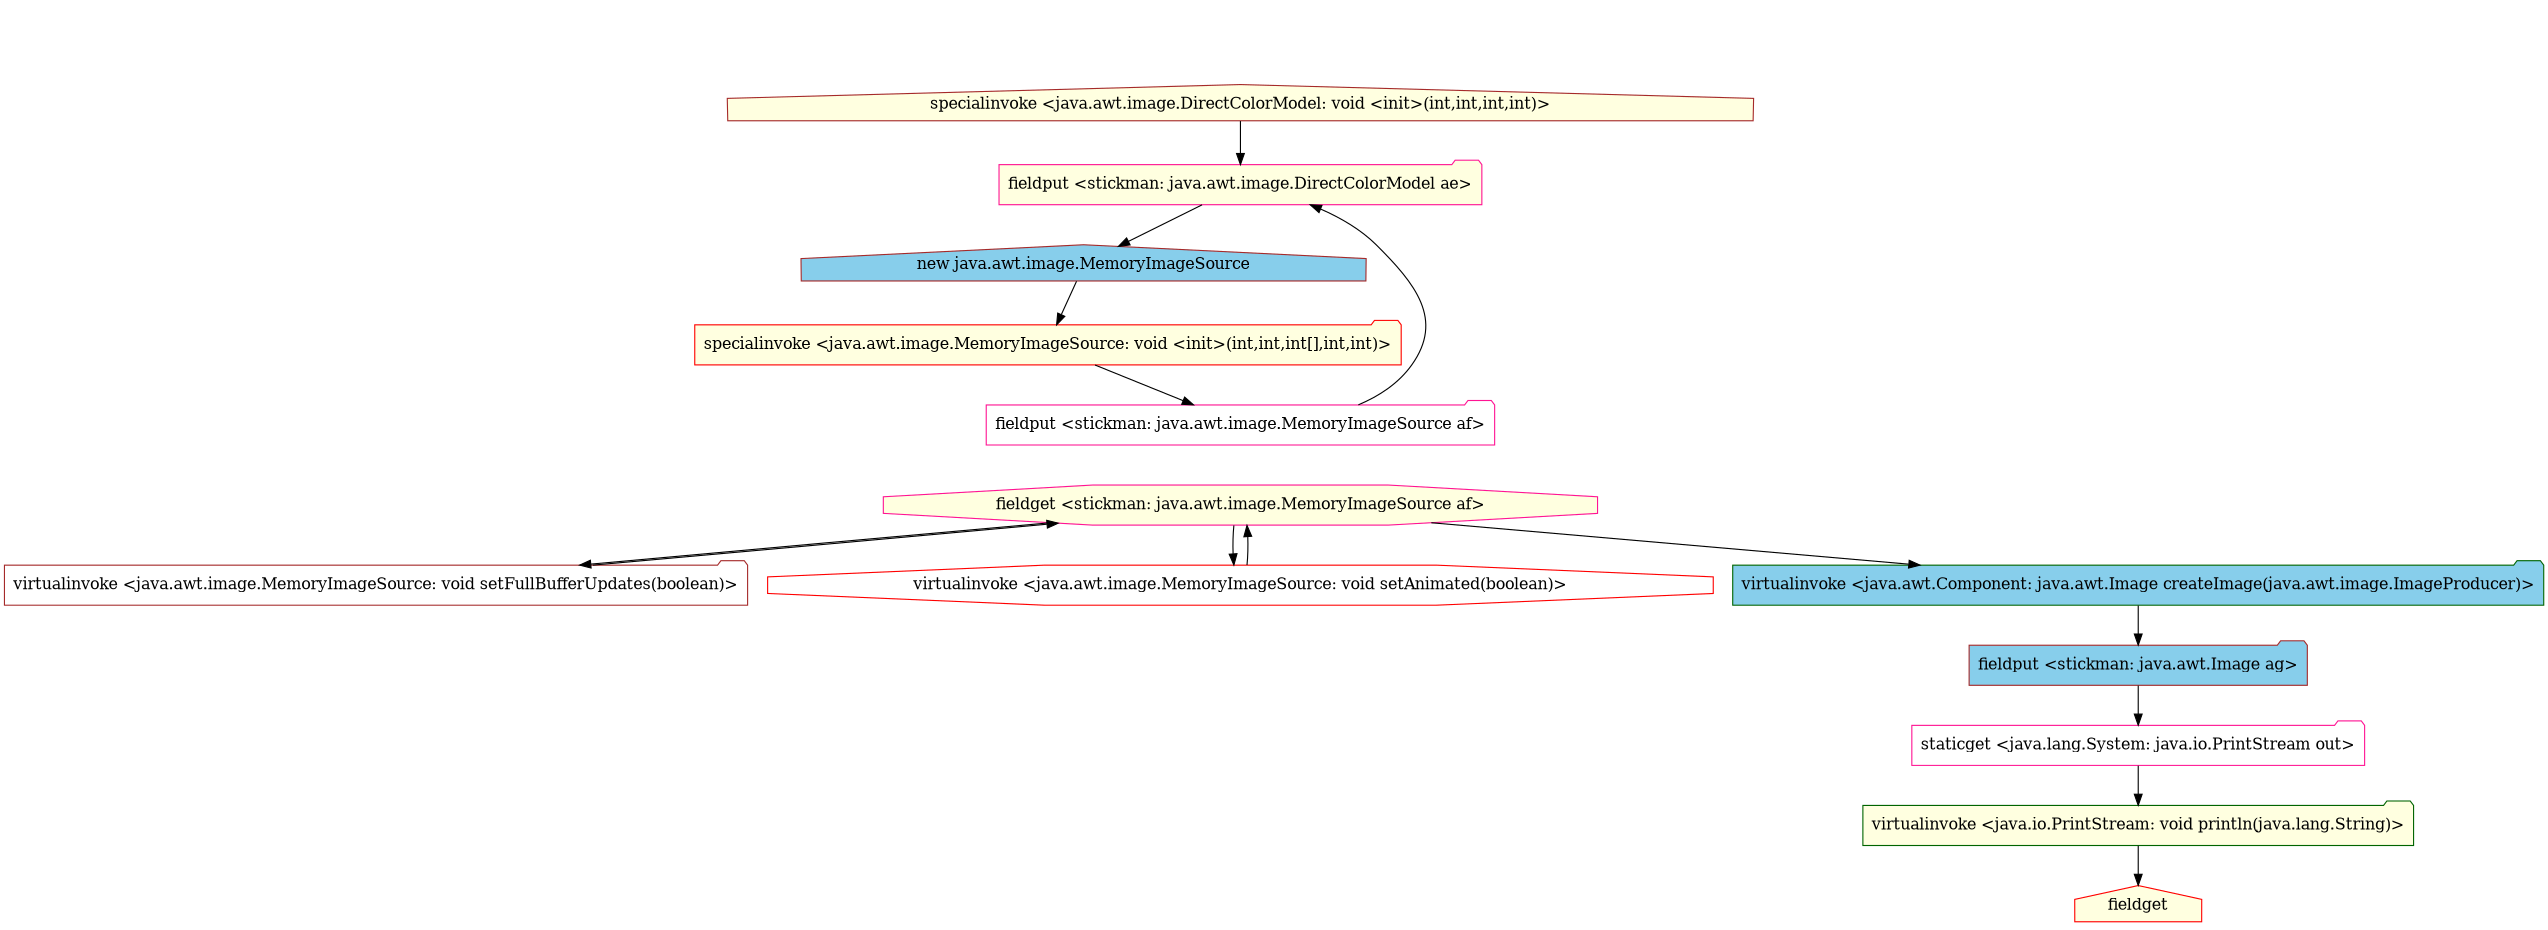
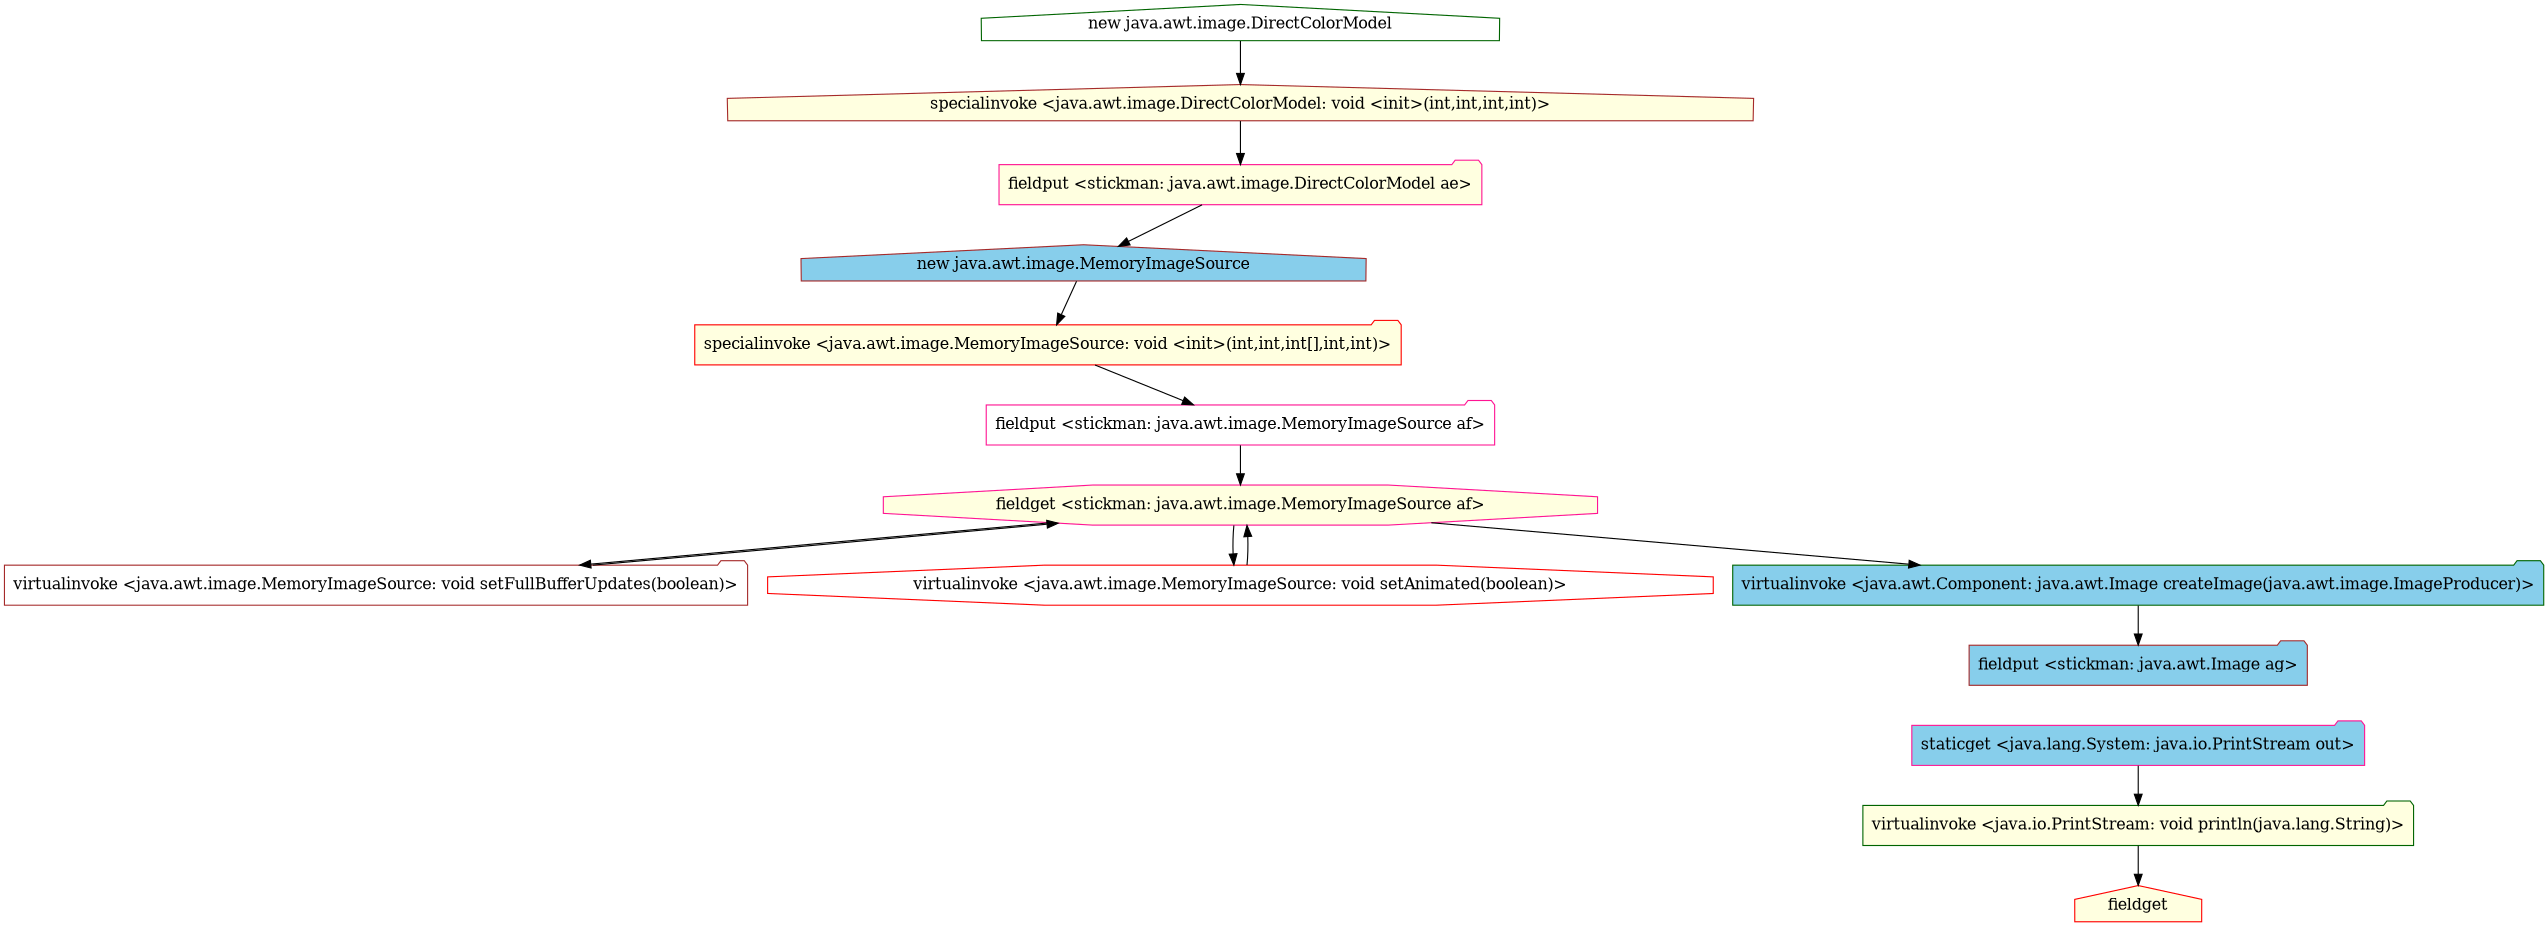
none -> (1240, 24)
(1419, 300) -> (1240, 460)
(2138, 700) -> none
(2138, 745) -> (2138, 745)
